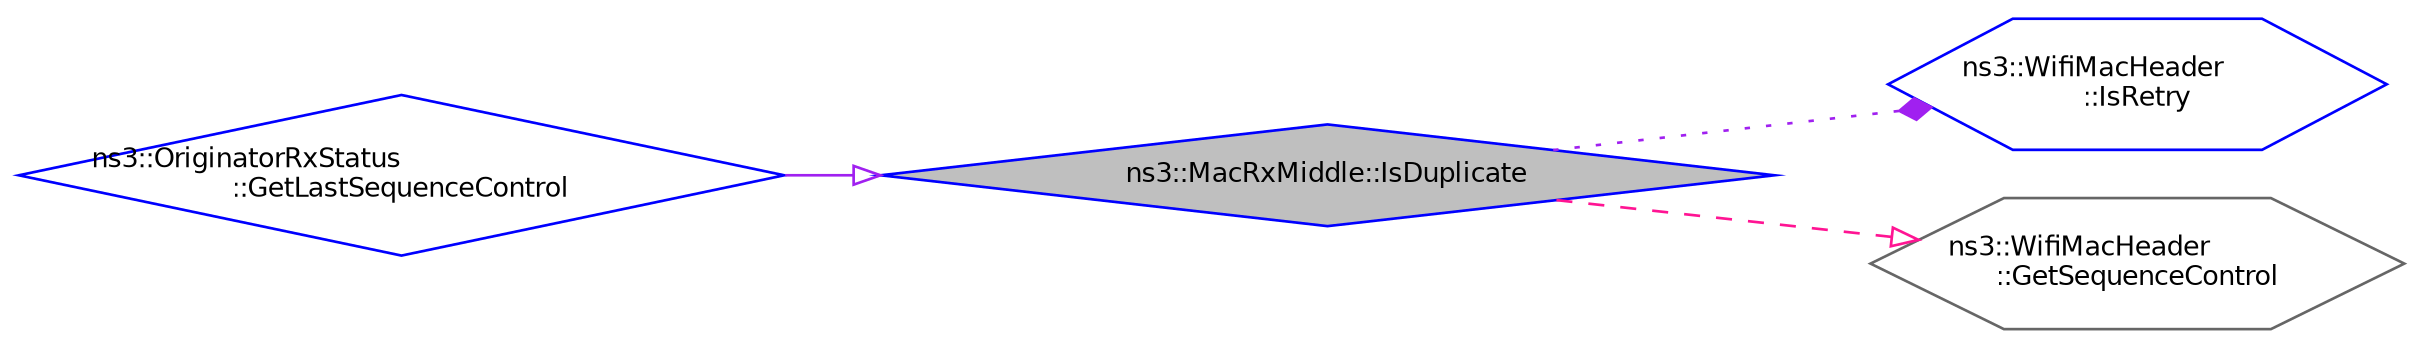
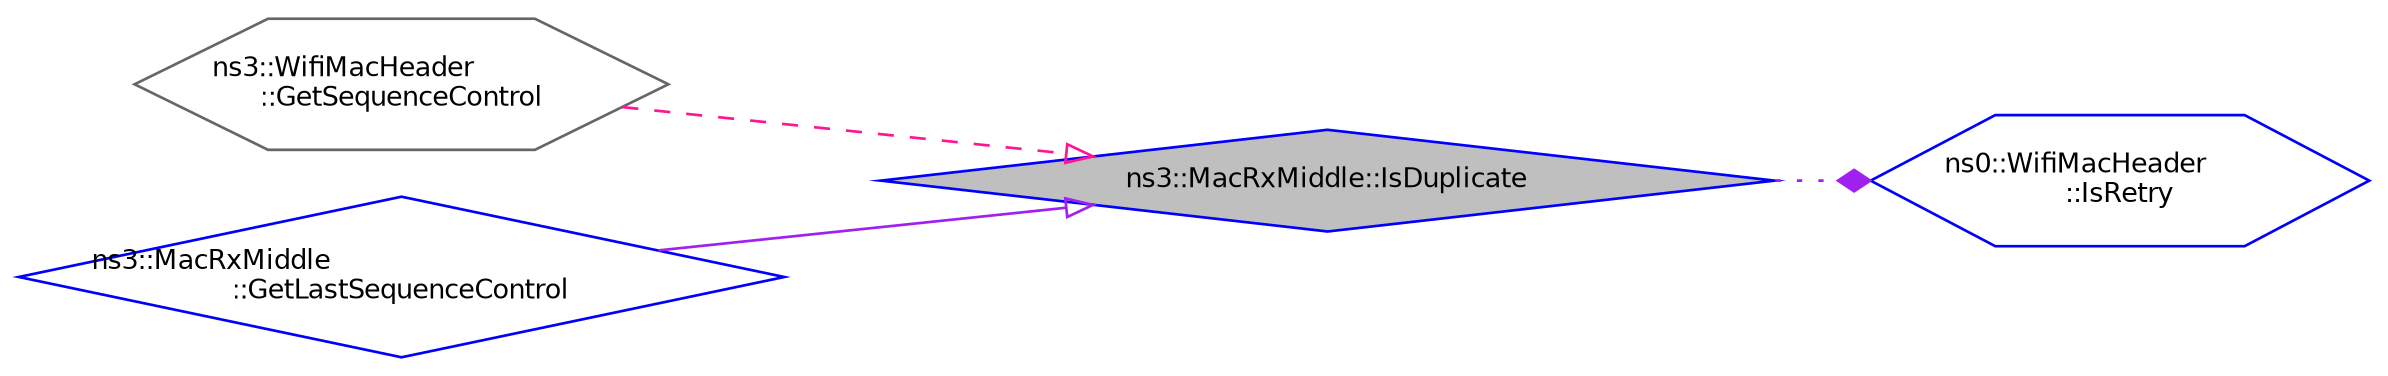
(2137, 84) -> (2120, 181)
(401, 175) -> (401, 277)
(1724, 219) -> (844, 130)
